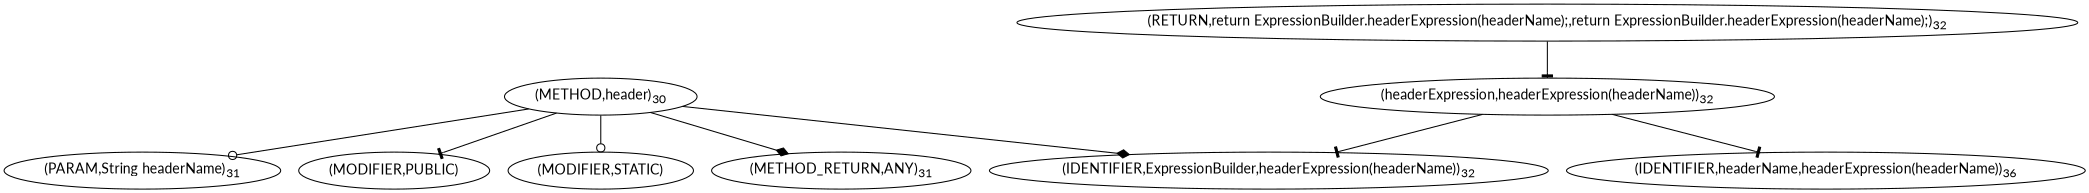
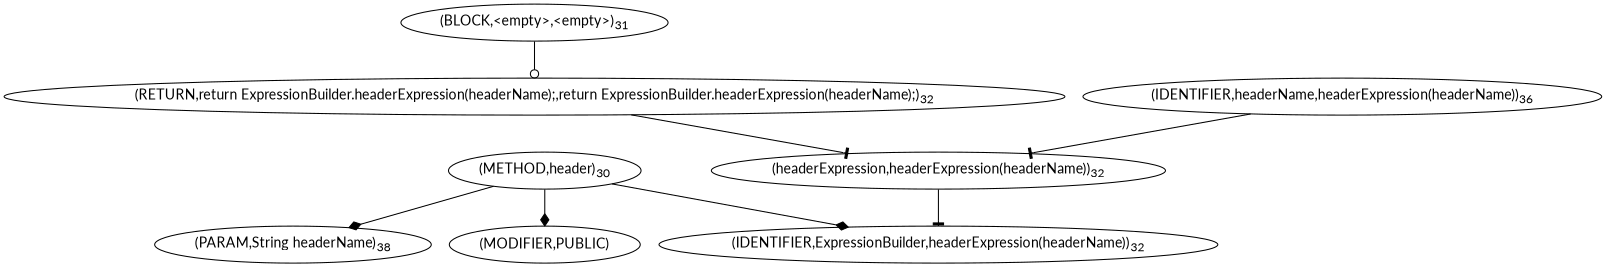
none -> (534, 23)
(383, 132) -> (427, 205)
(500, 133) -> (545, 202)
(1684, 133) -> (1142, 133)
(233, 169) -> (384, 243)
(601, 171) -> none
(841, 171) -> none
